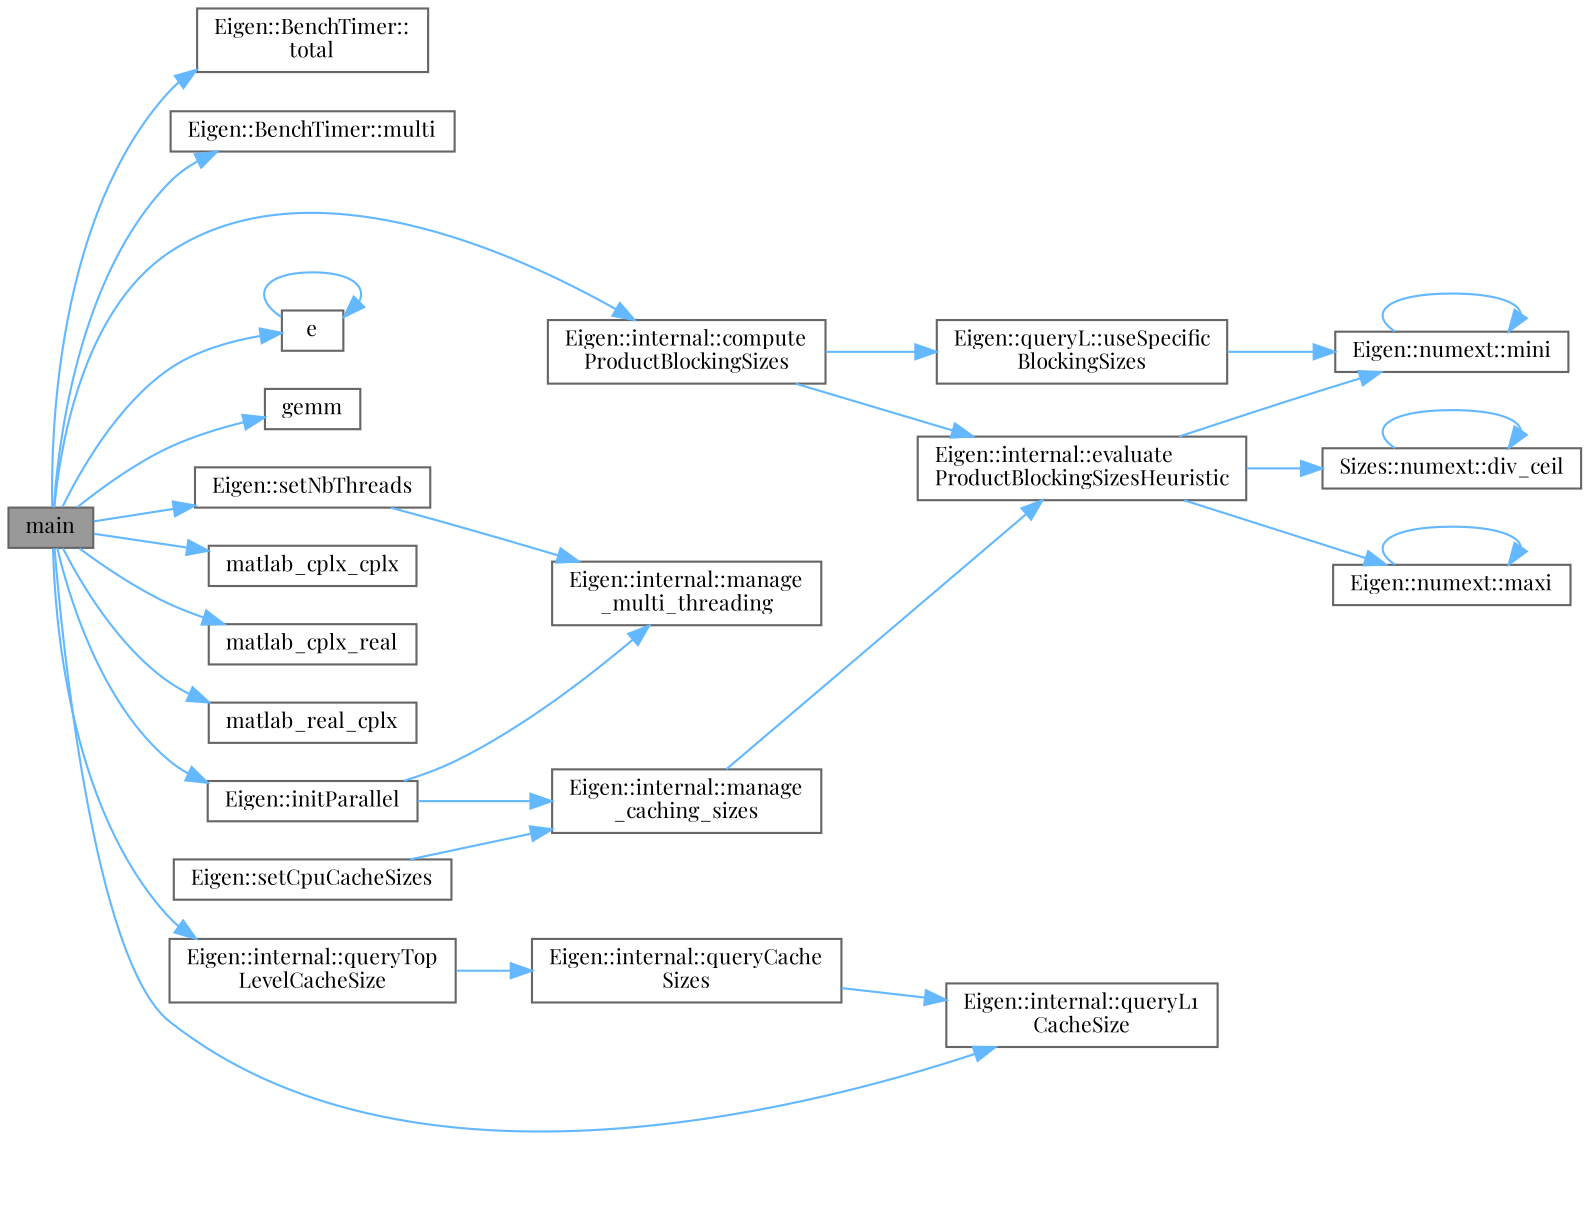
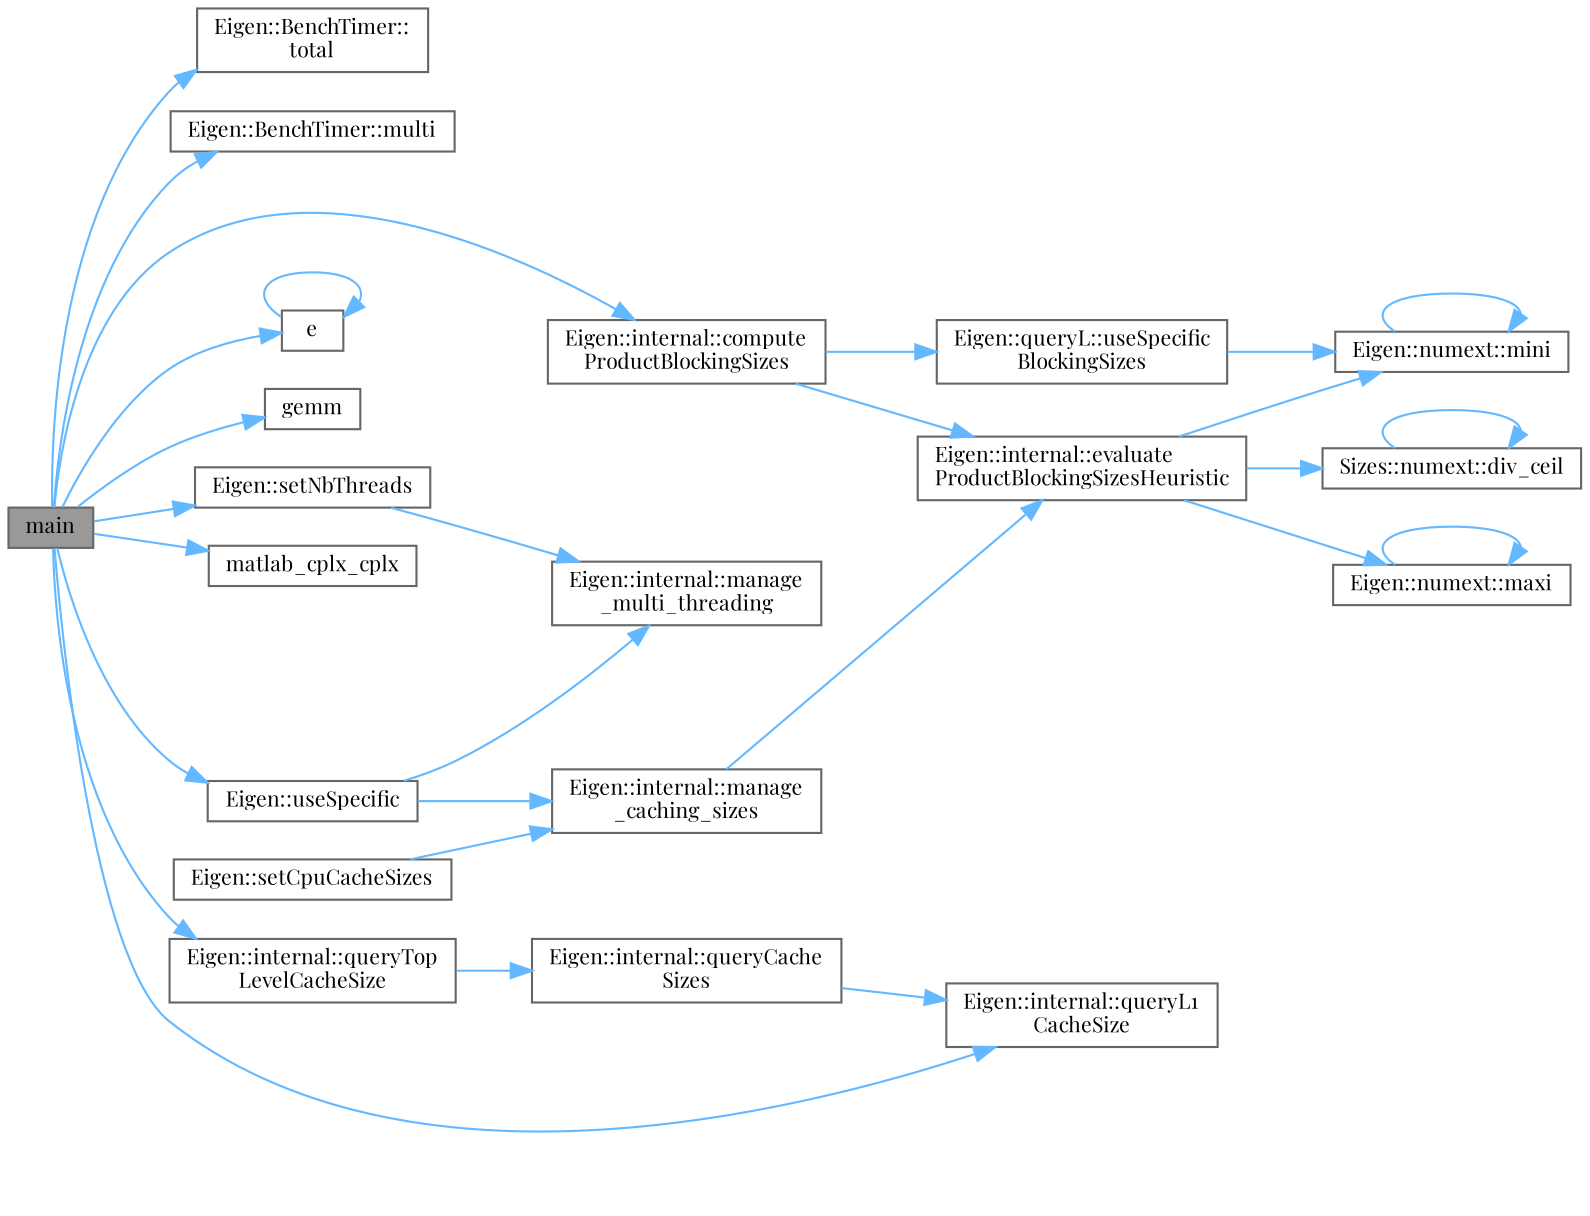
(313, 644) -> none
(313, 723) -> none
(313, 801) -> (313, 801)
